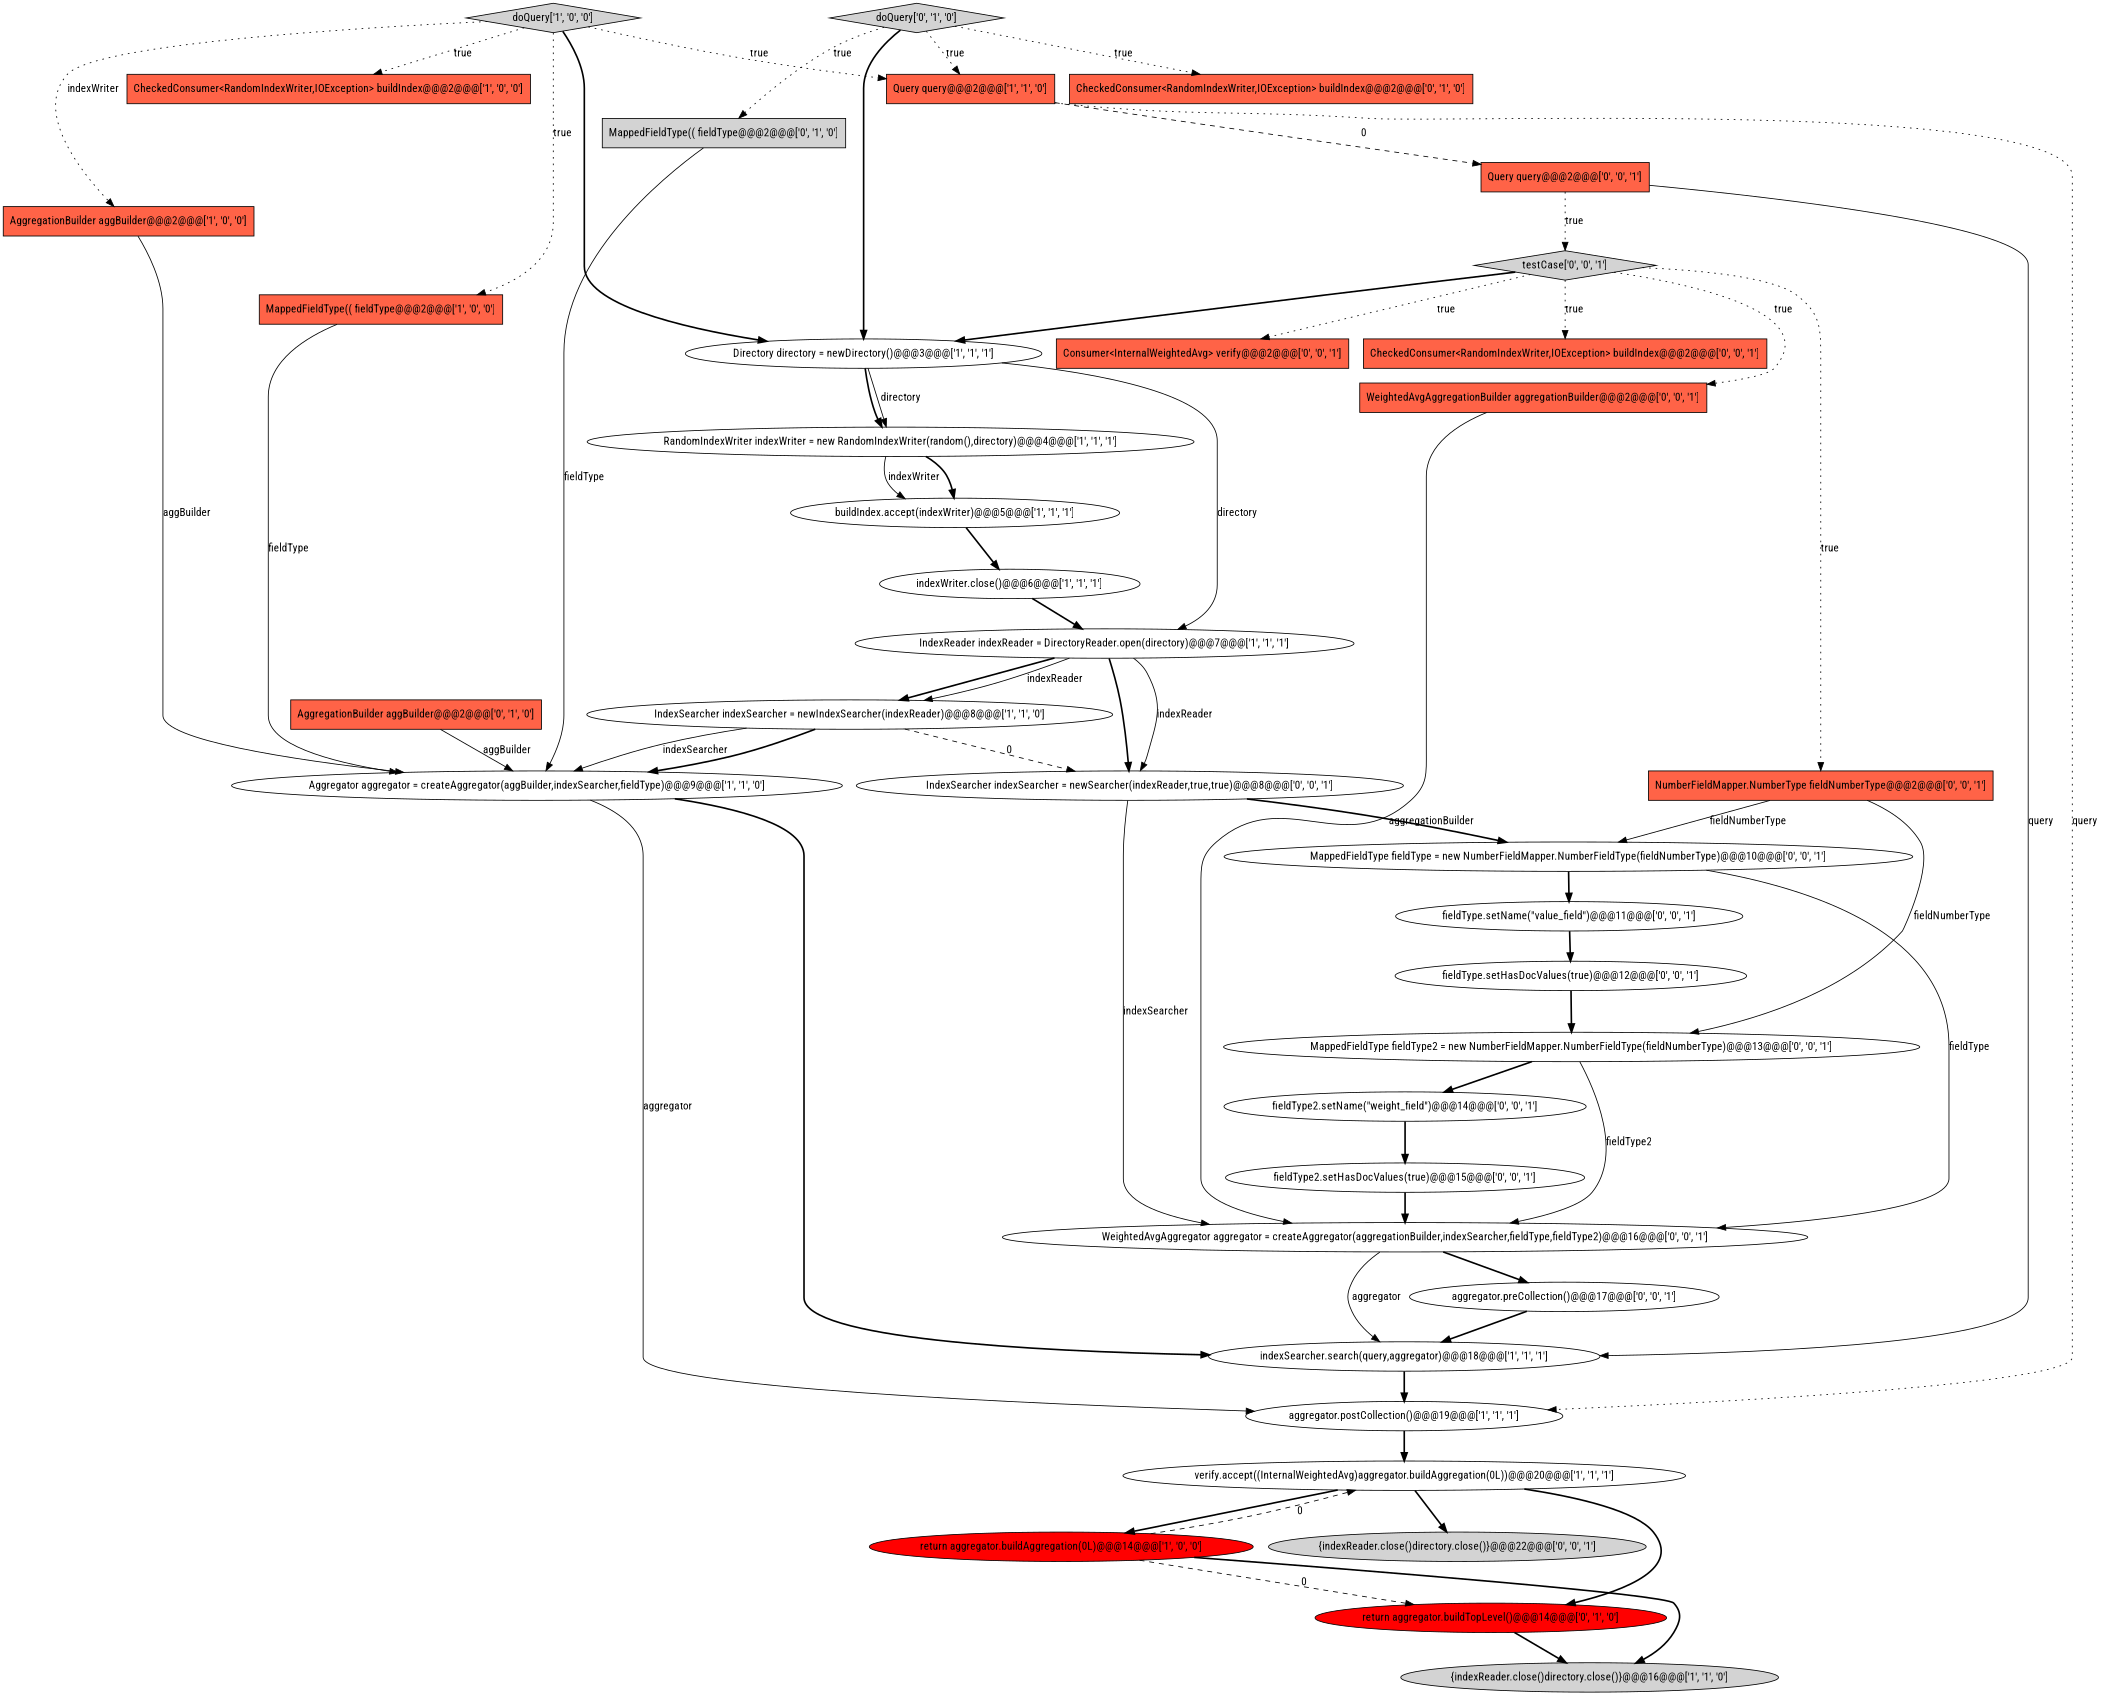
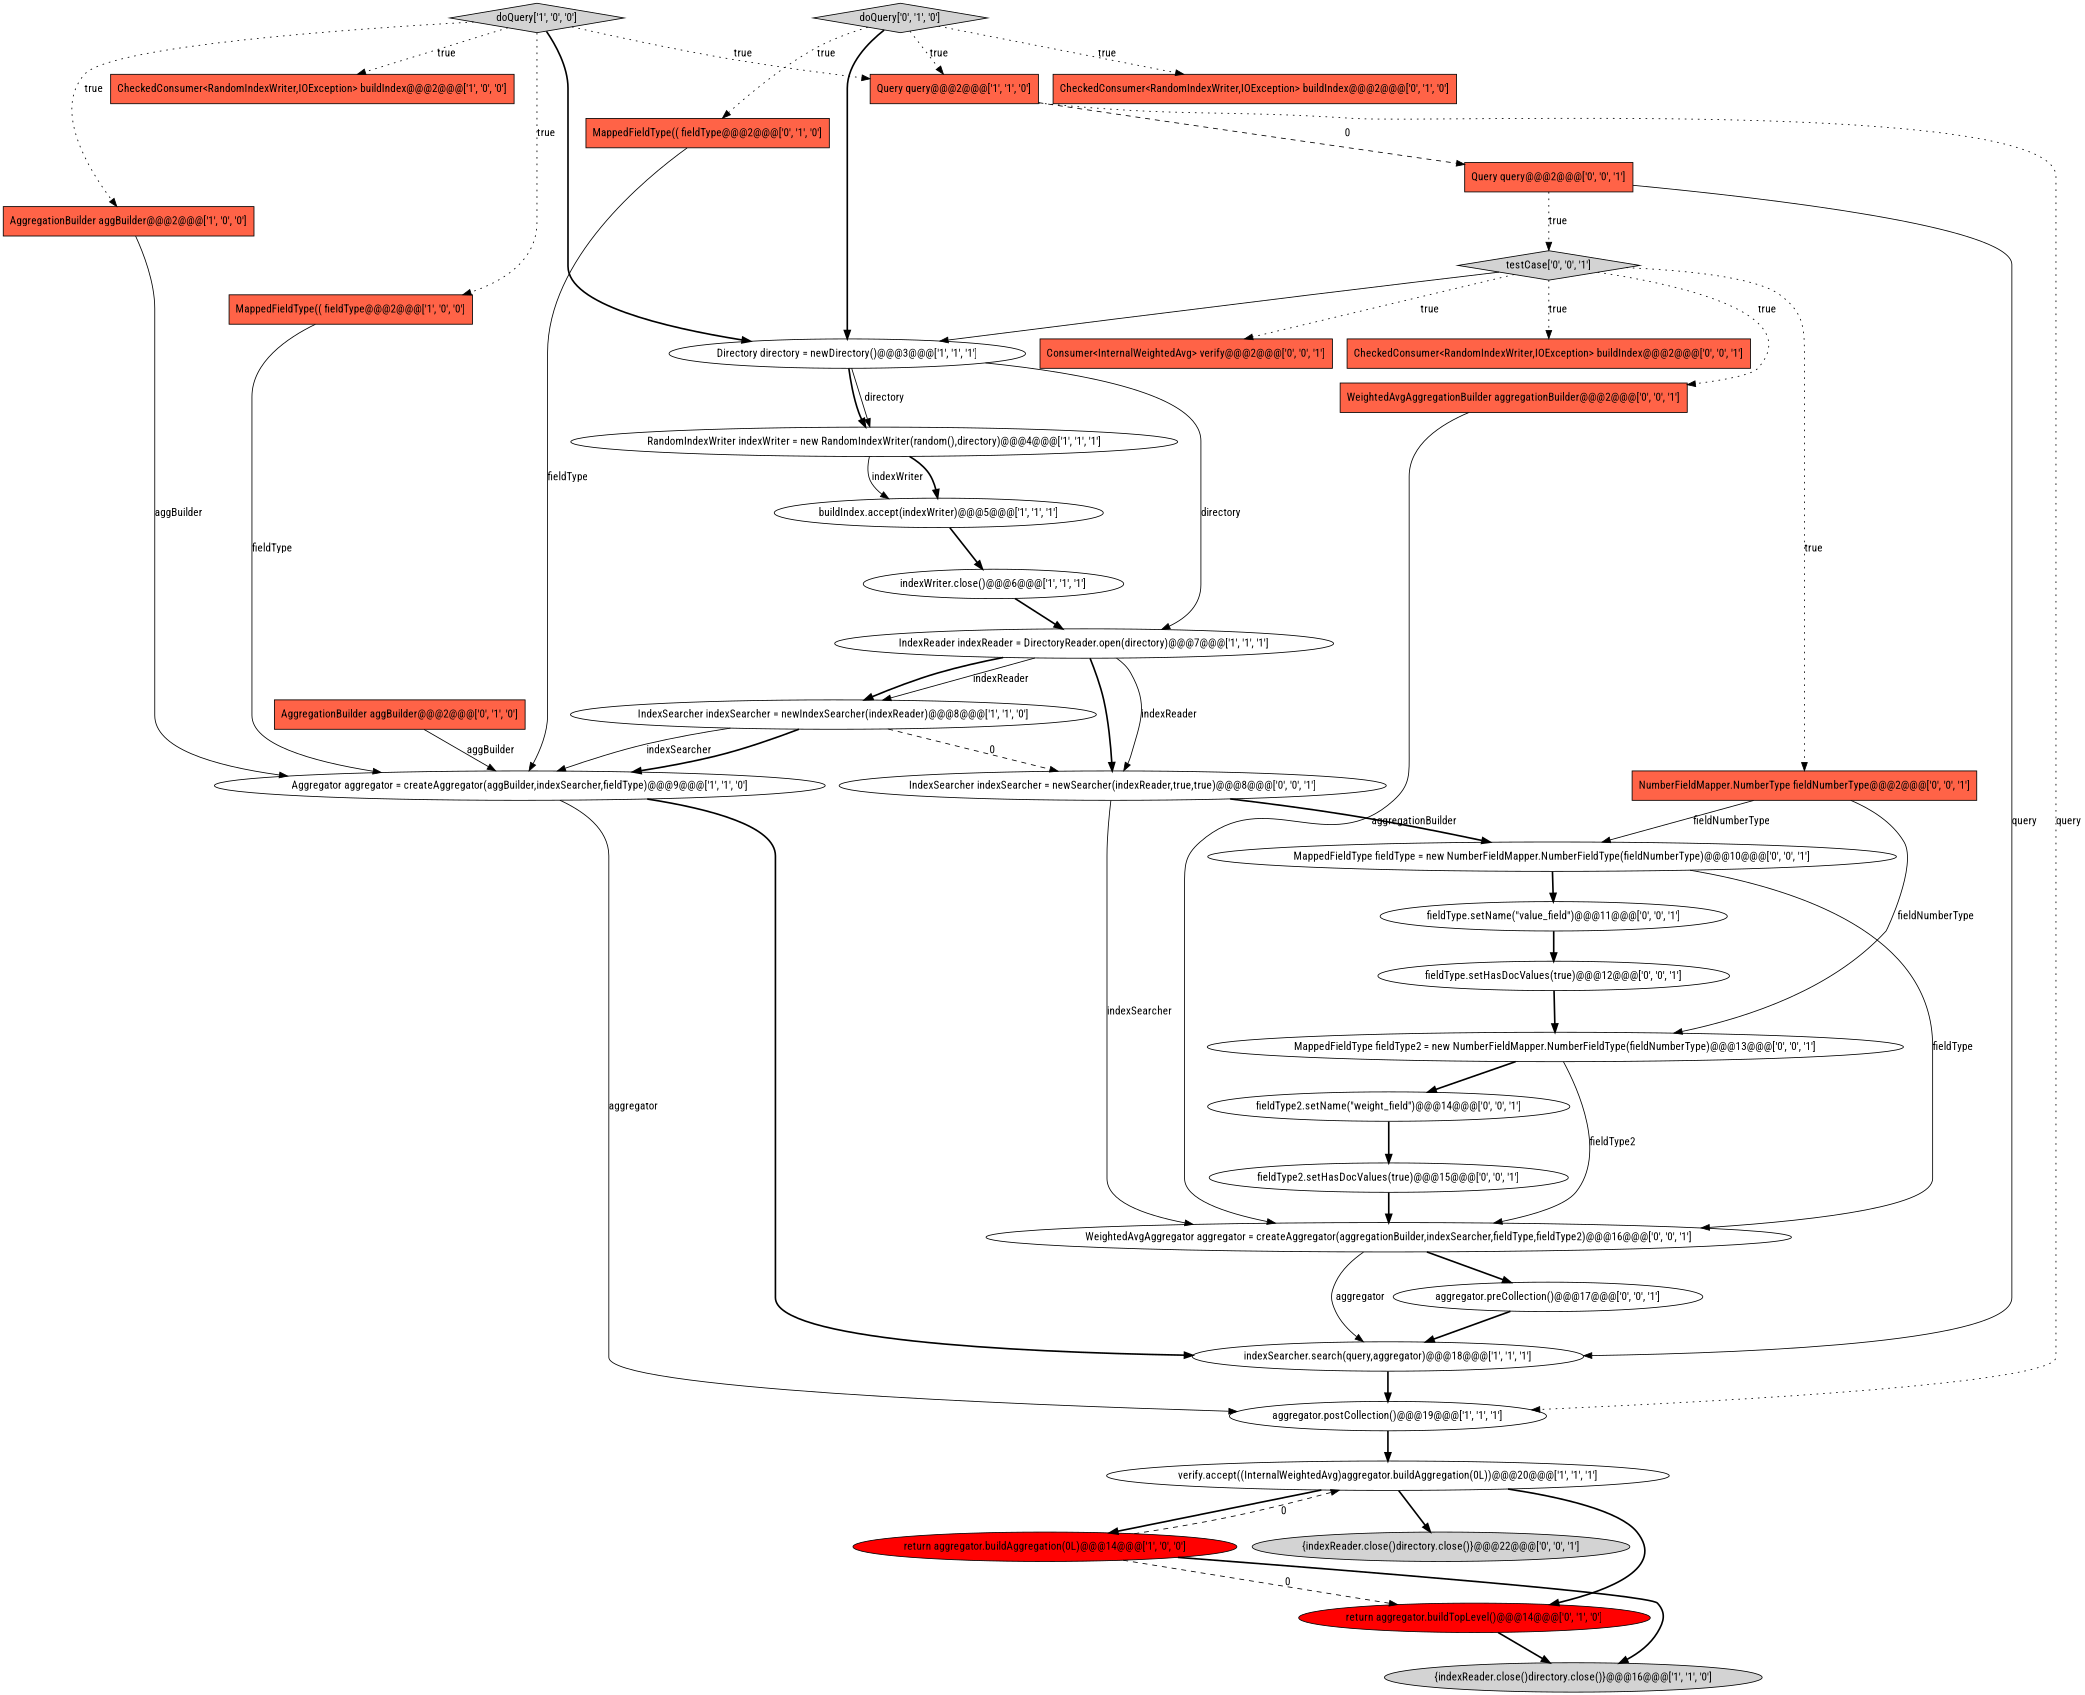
(94, 89) -> (94, 89)
(724, 133) -> (708, 133)
(1240, 306) -> (1224, 306)
